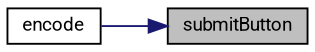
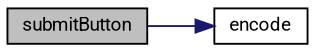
(125, 26) -> (172, 26)
